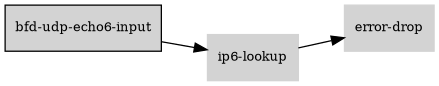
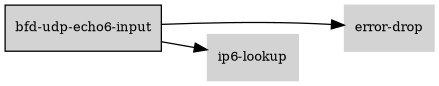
(315, 44) -> (246, 23)
